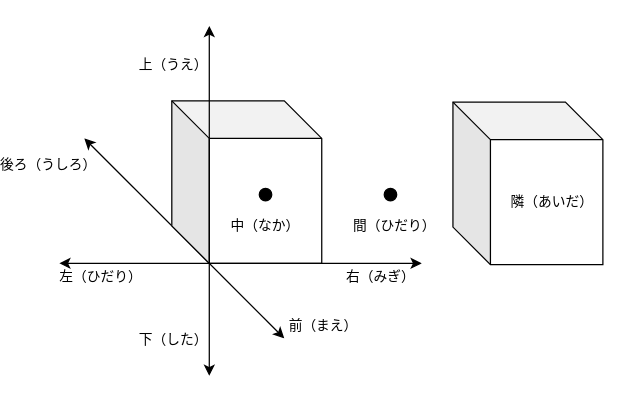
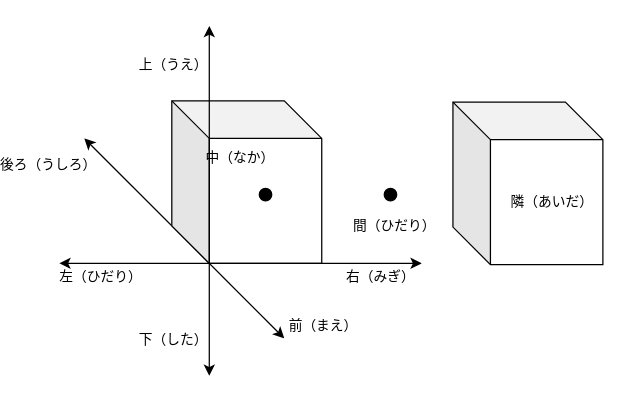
(266, 226) -> (241, 157)
